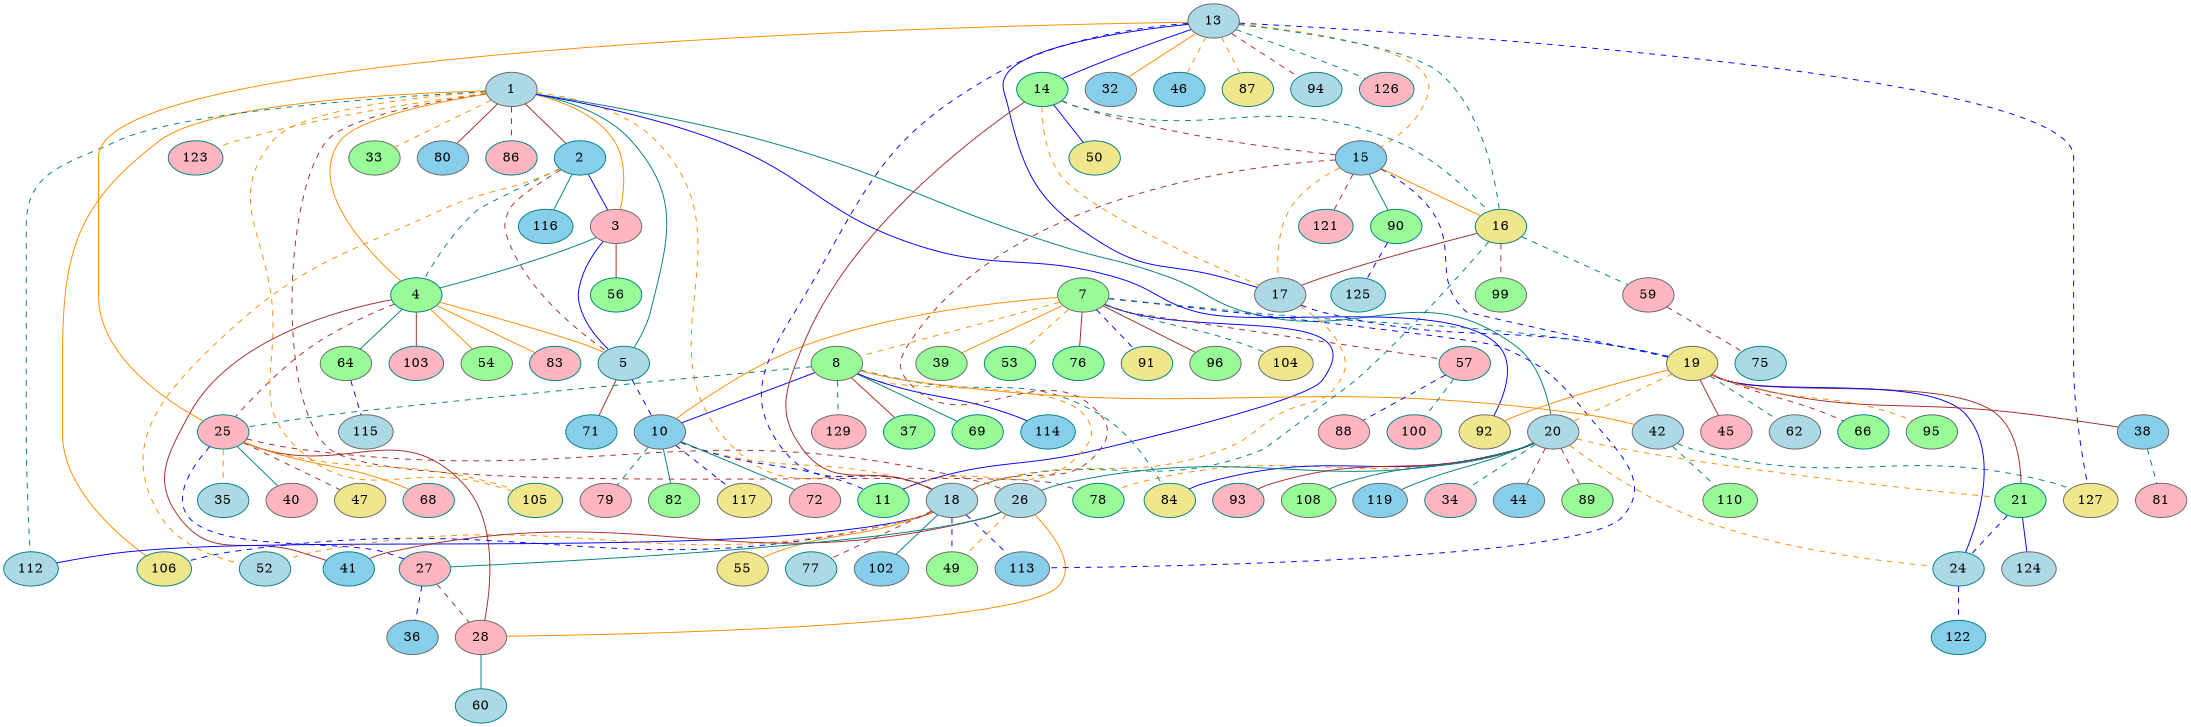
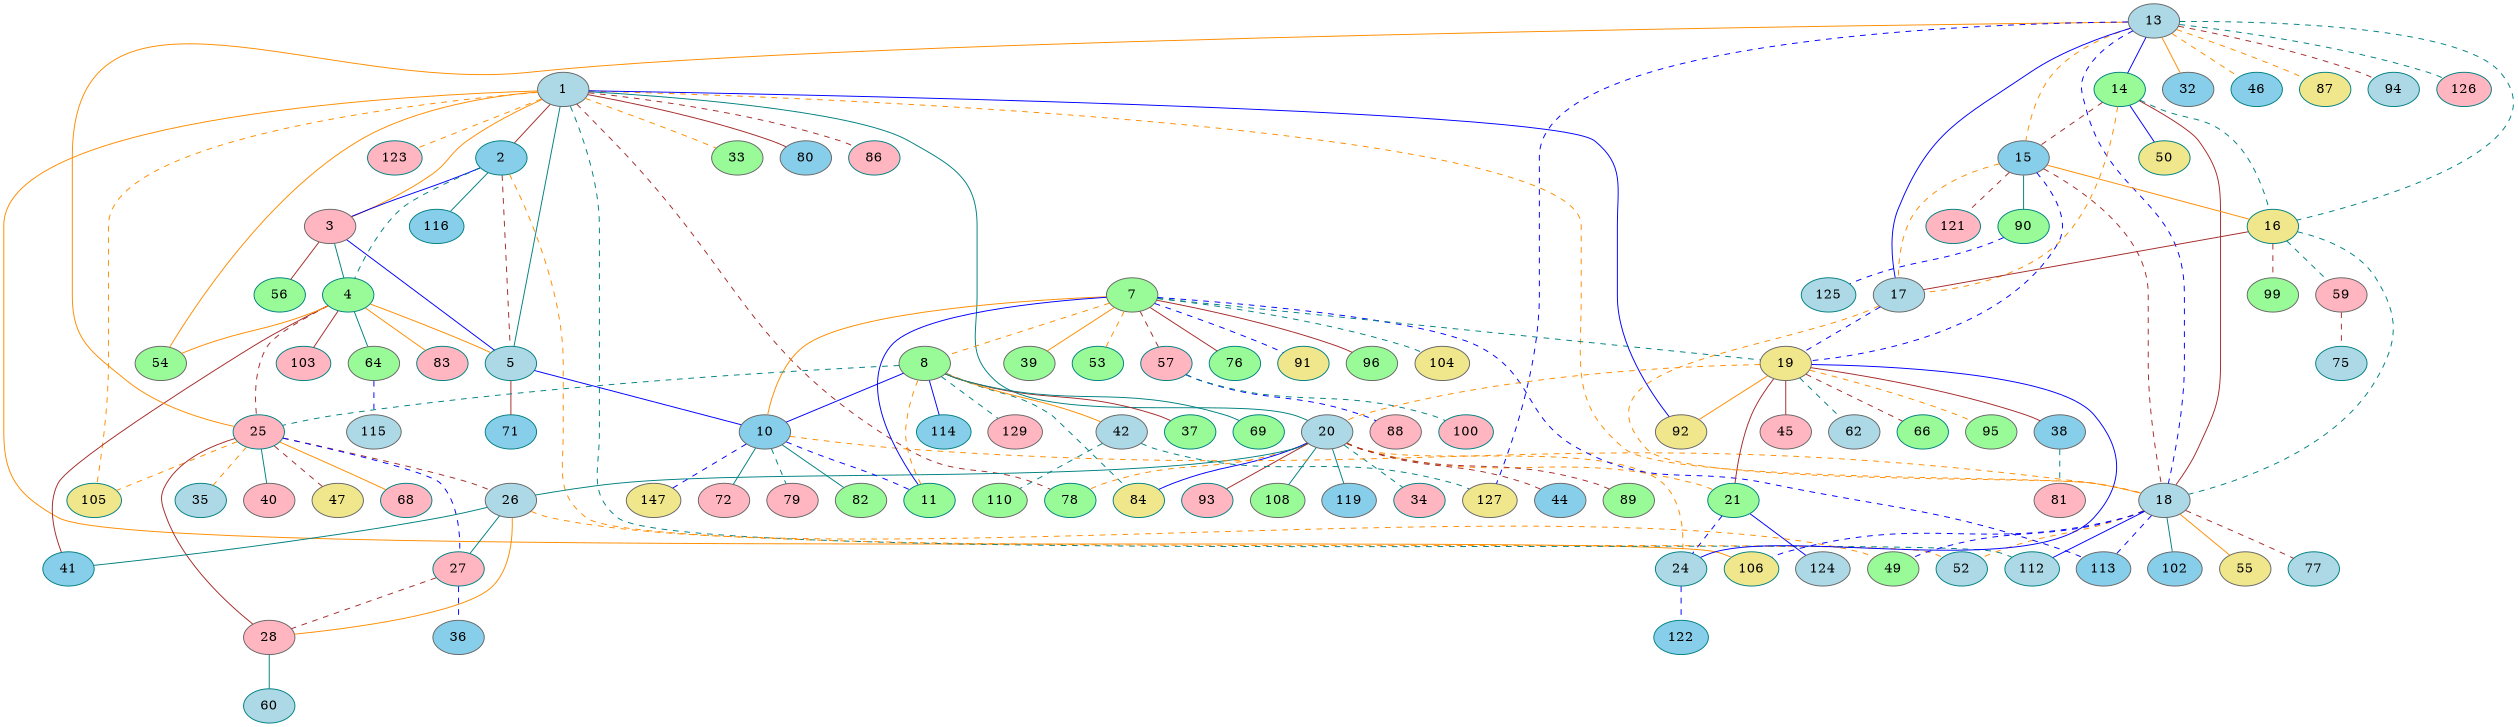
(338, 146) -> (320, 168)
(642, 398) -> (638, 398)
(745, 500) -> (654, 500)
(654, 536) -> (281, 542)
